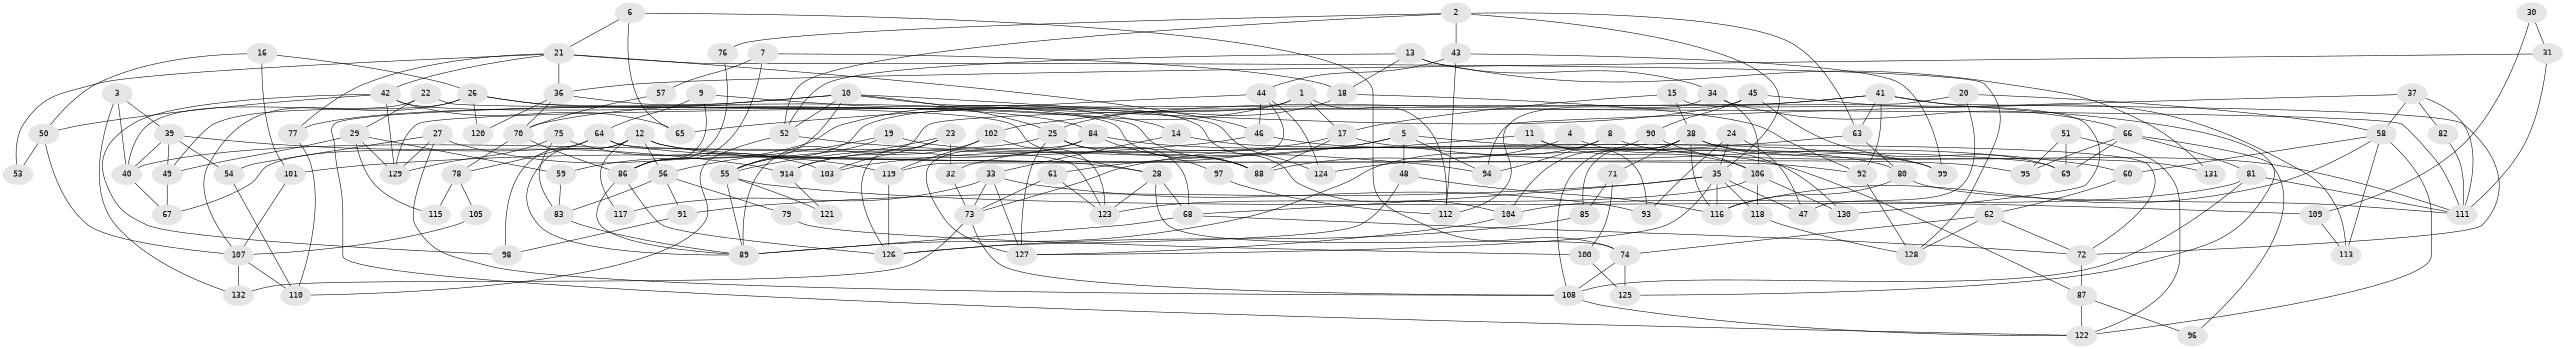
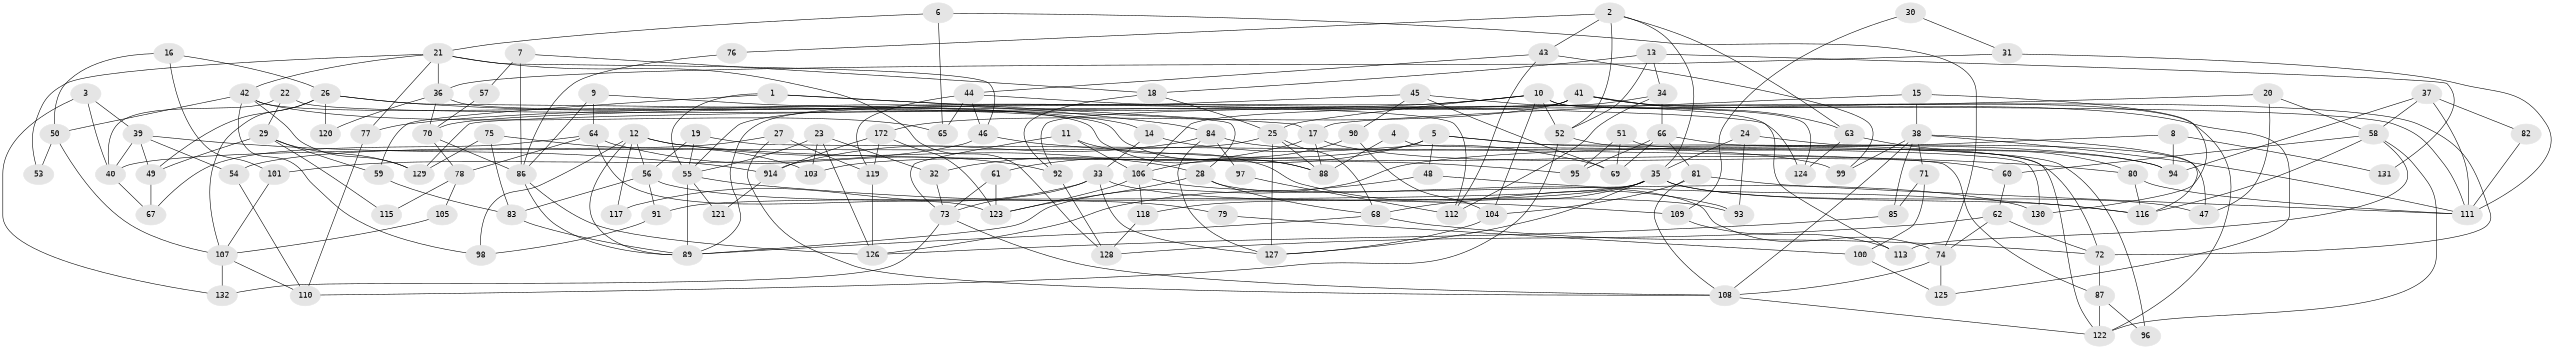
(991, 134) -> (881, 134)
(416, 154) -> none
